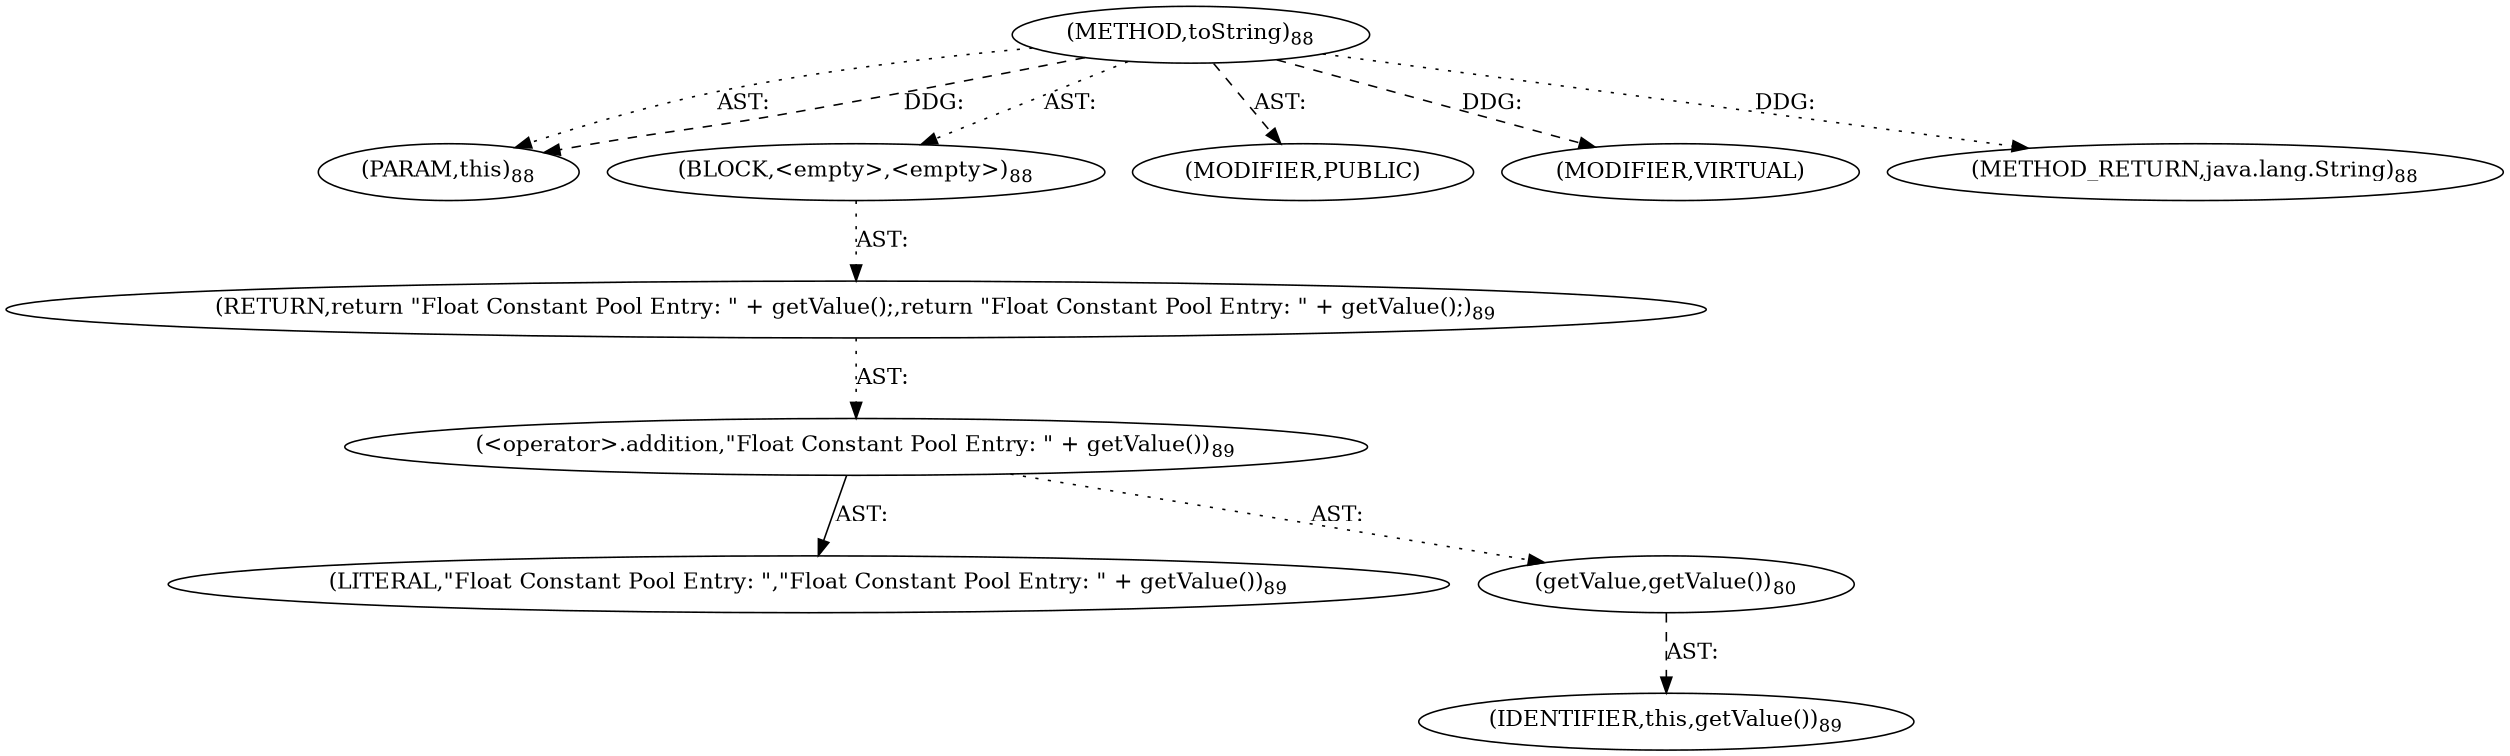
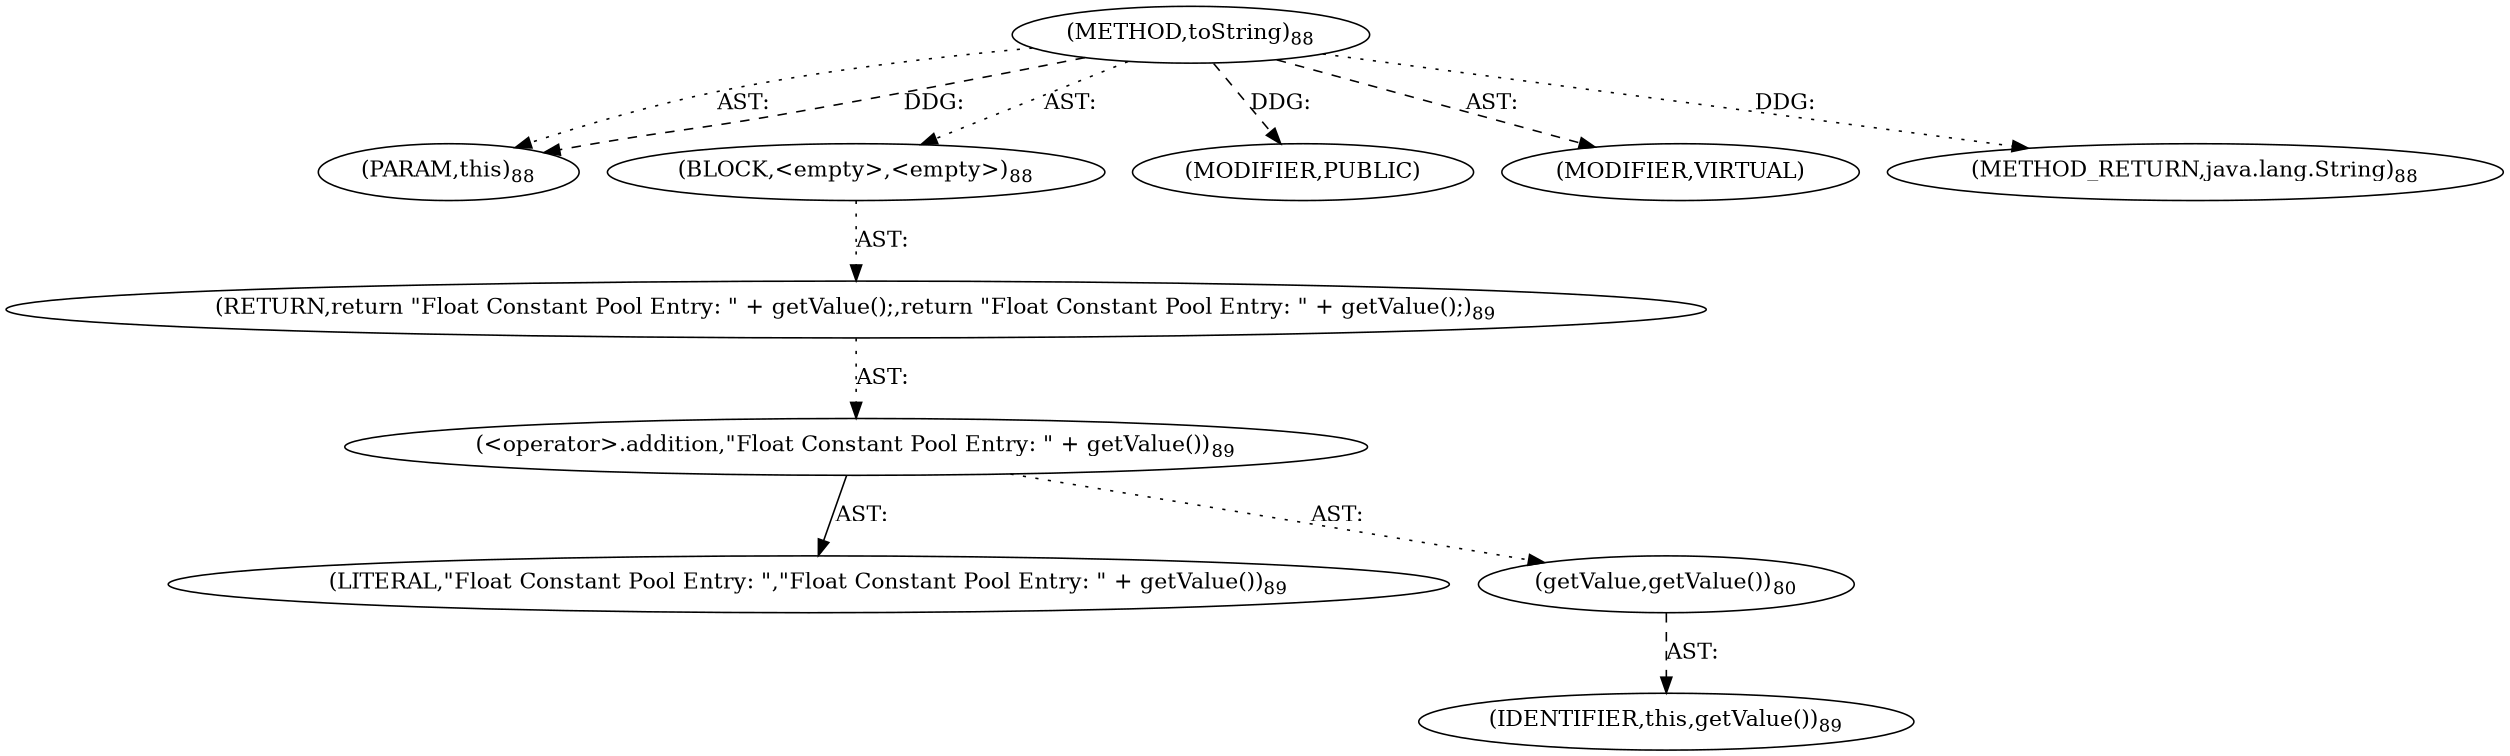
(1284, 103) -> (1284, 103)
(1496, 103) -> (1496, 103)
